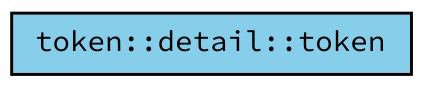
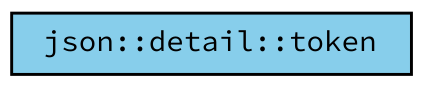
(212, 44) -> (212, 44)
